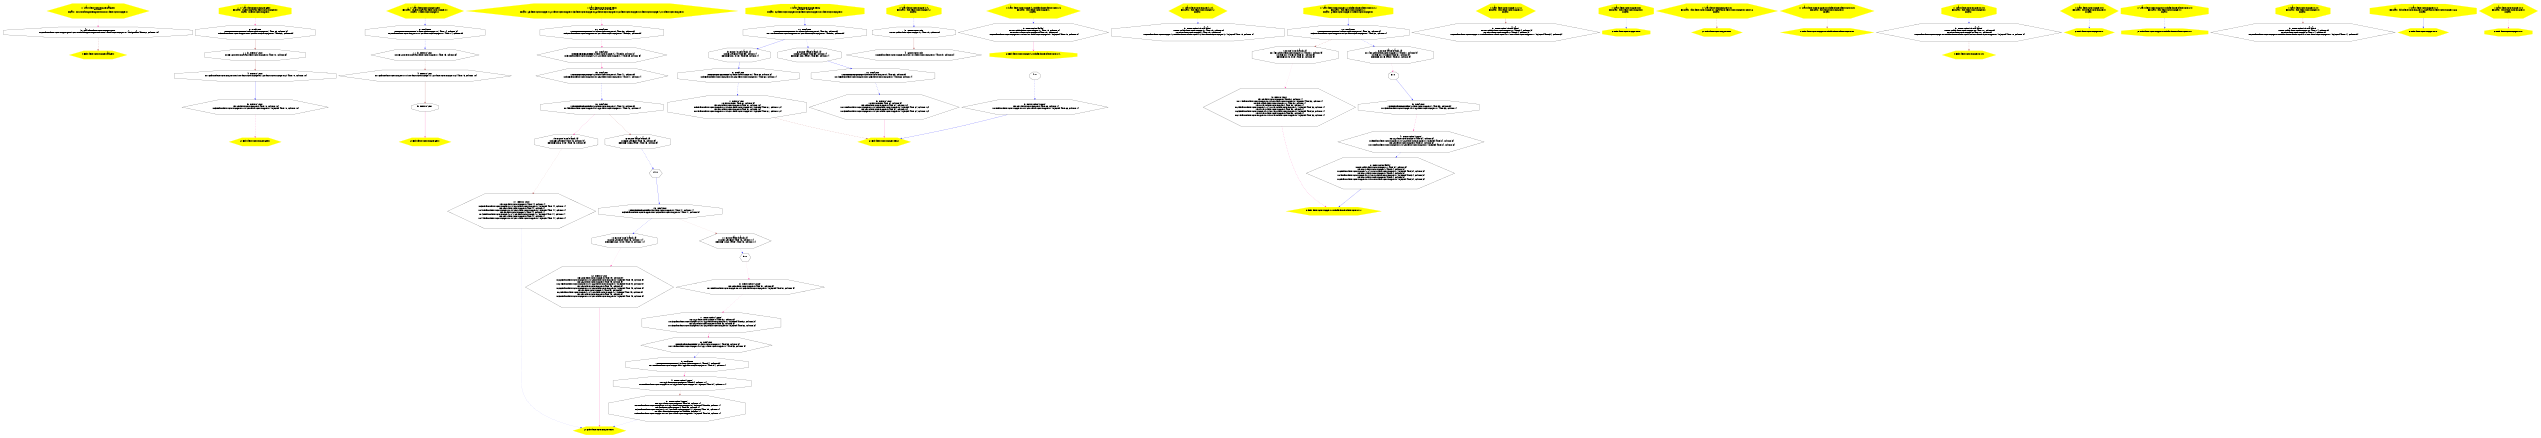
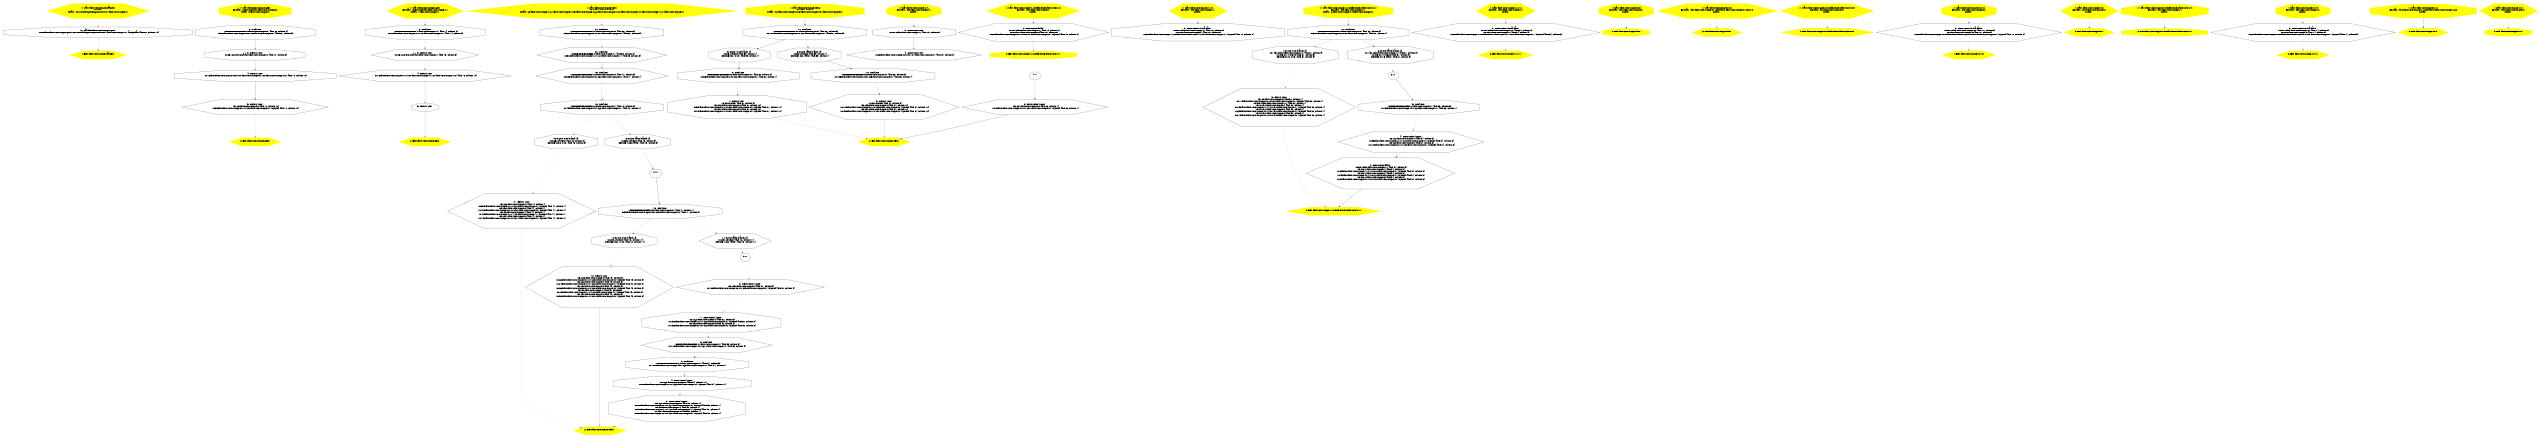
none -> (1506, 55)
none -> (2303, 55)
